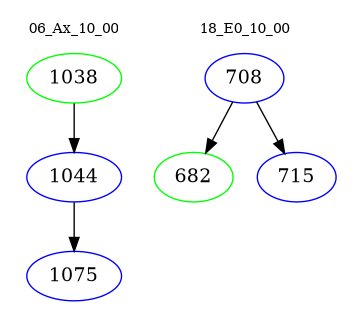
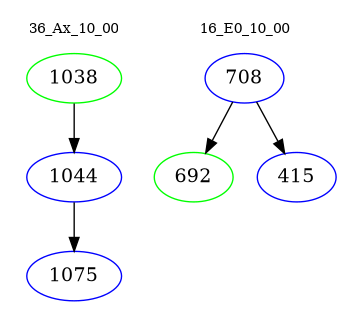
(74, 30) -> (74, 30)
(245, 30) -> (245, 30)
(194, 177) -> (194, 177)
(297, 177) -> (297, 177)
